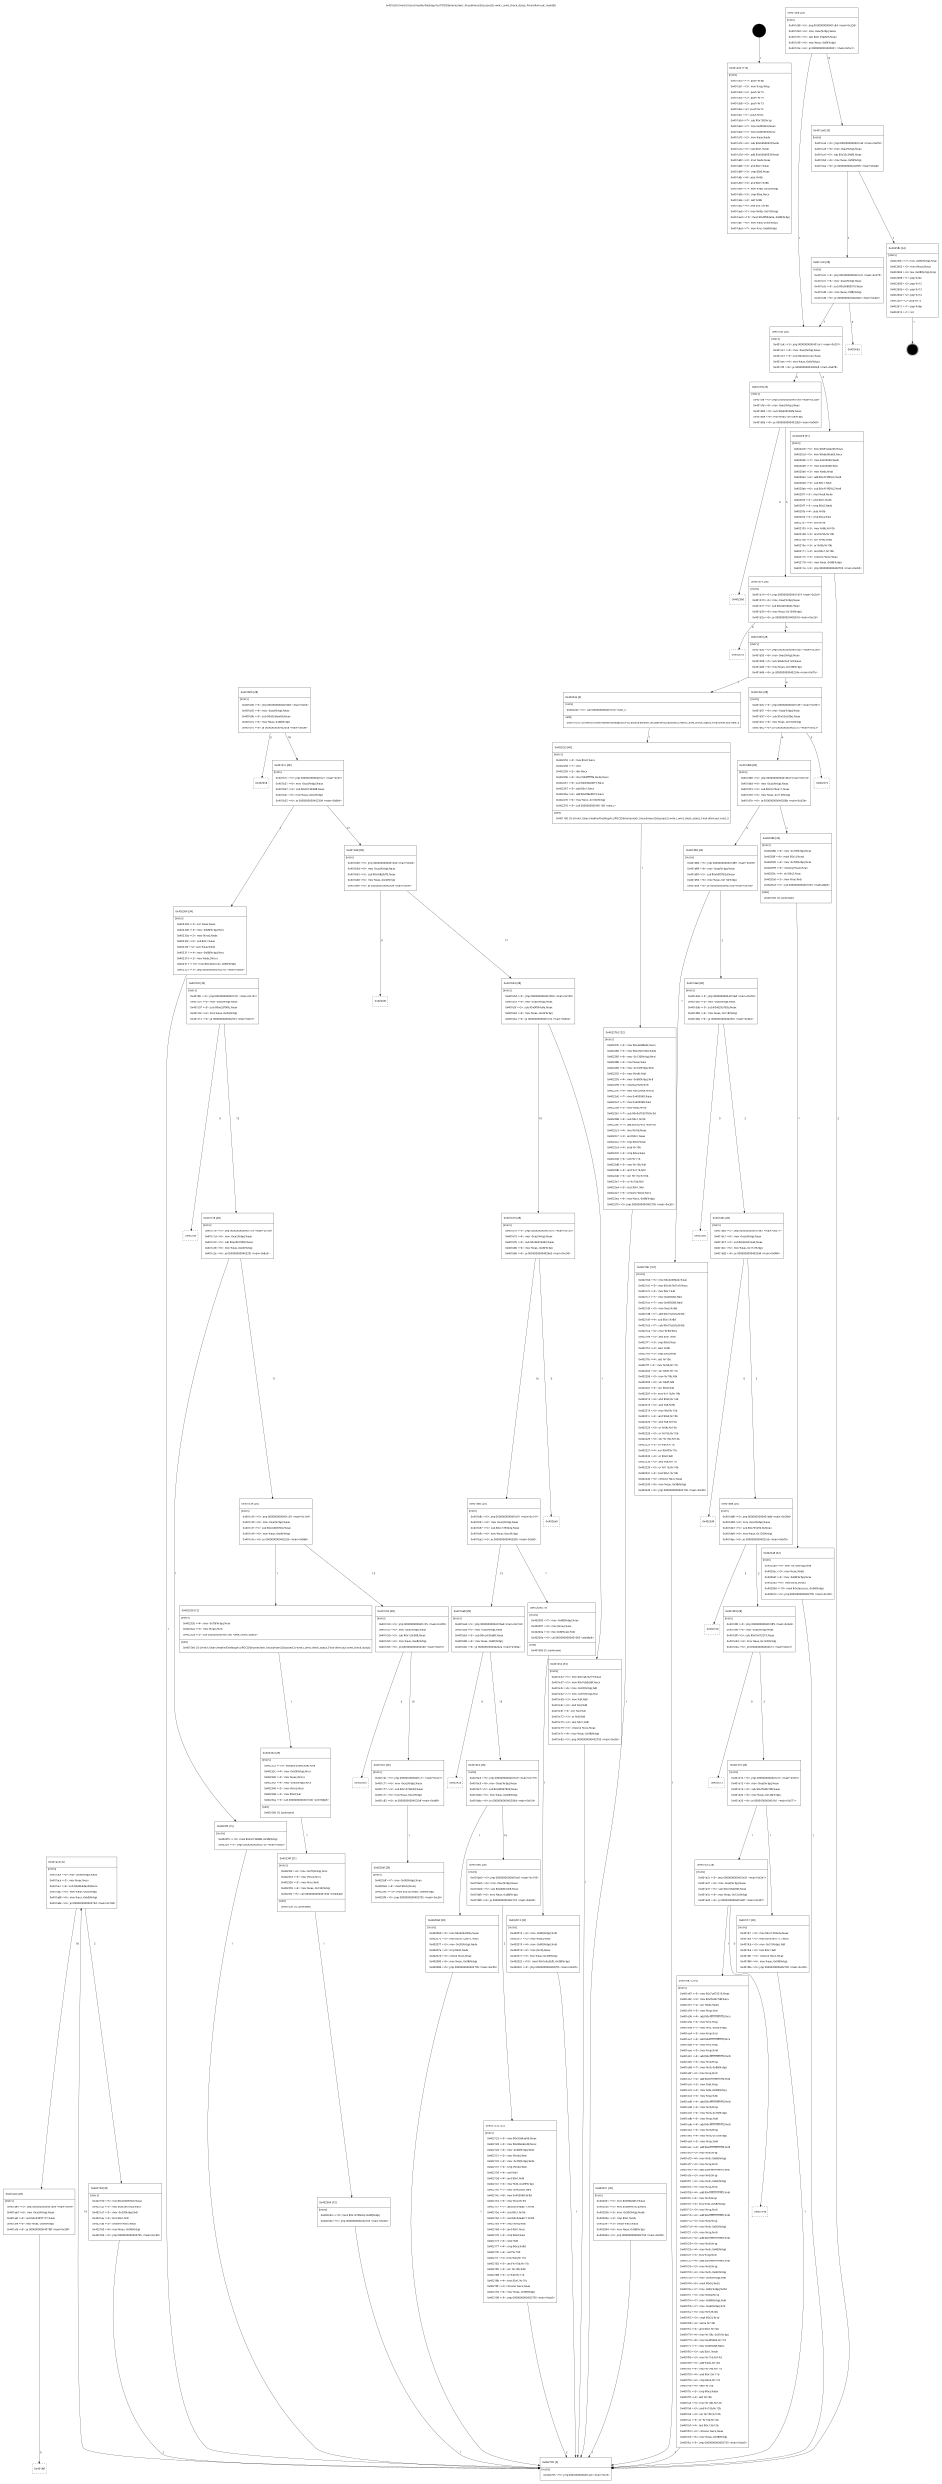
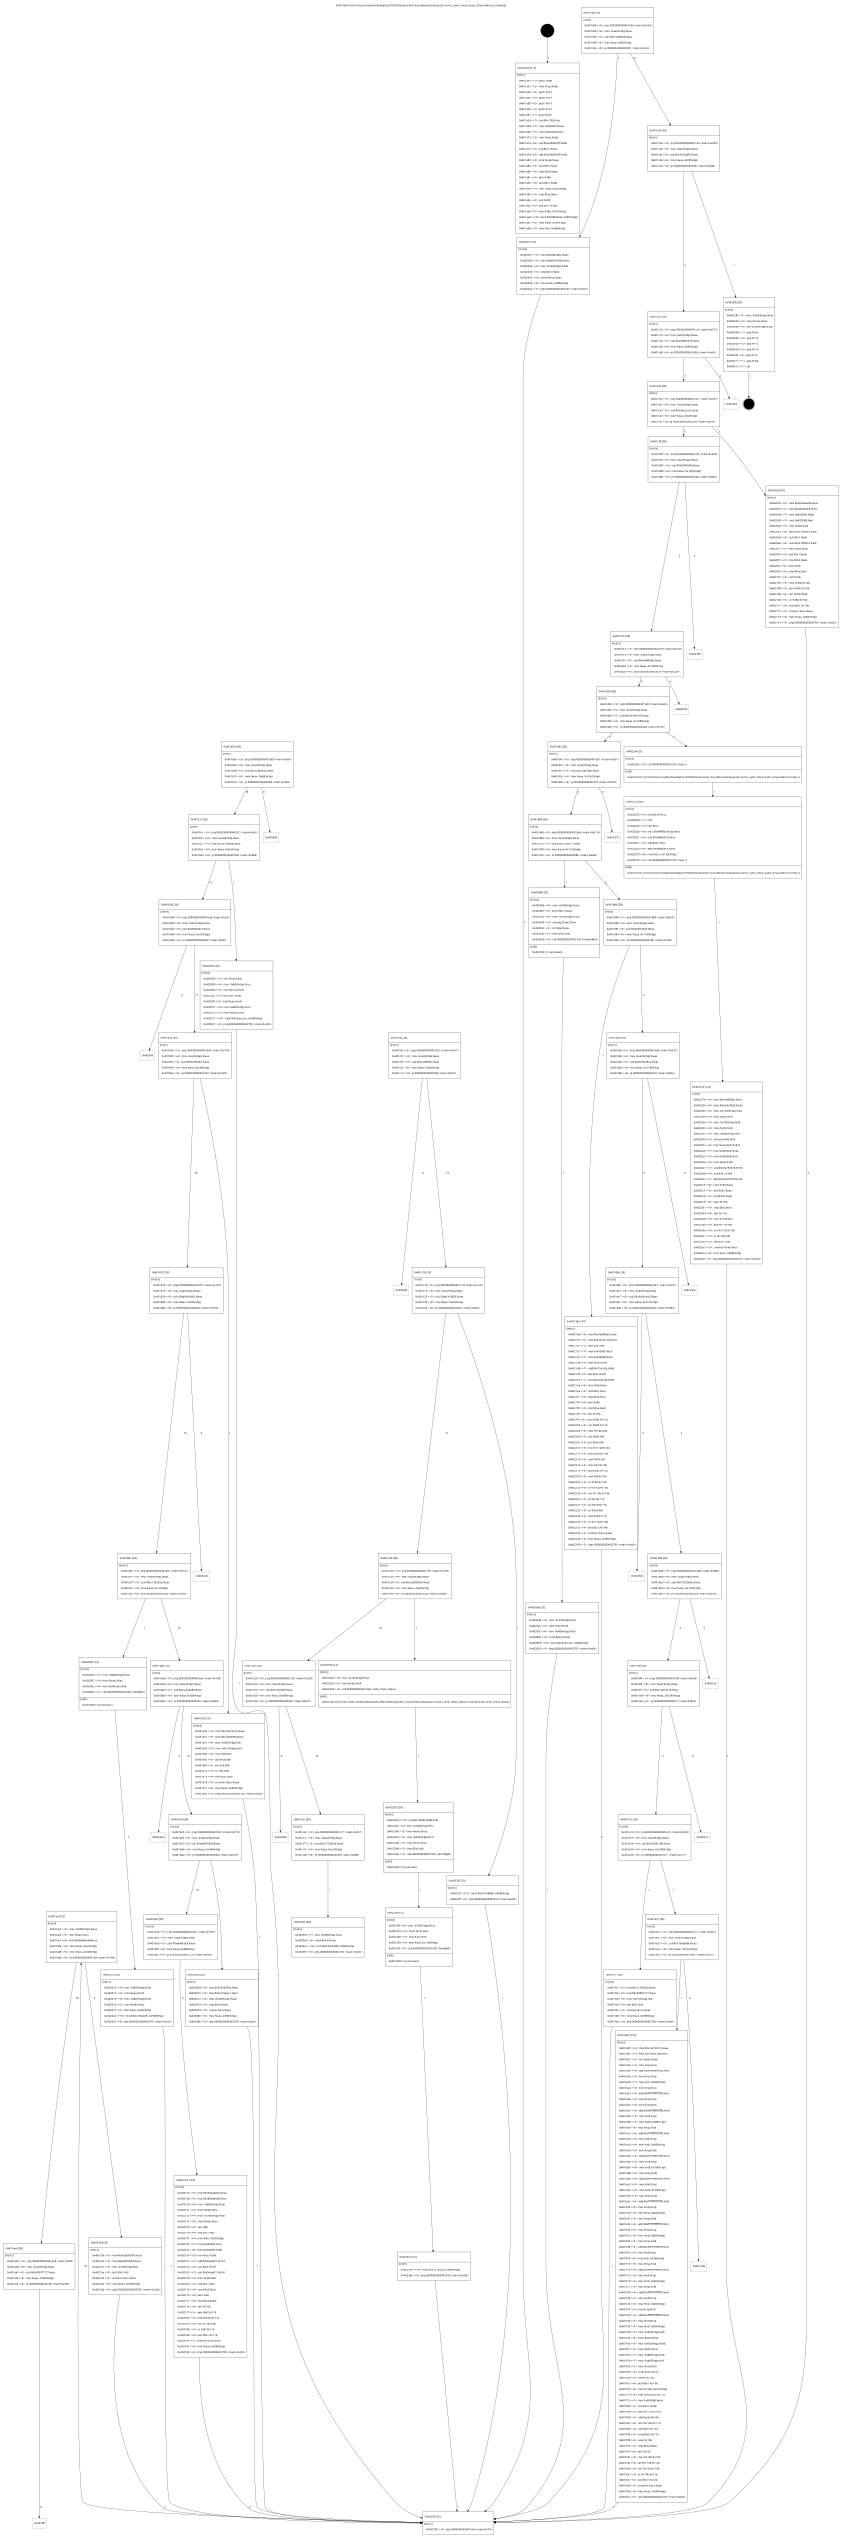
(798, 189) -> (608, 146)
